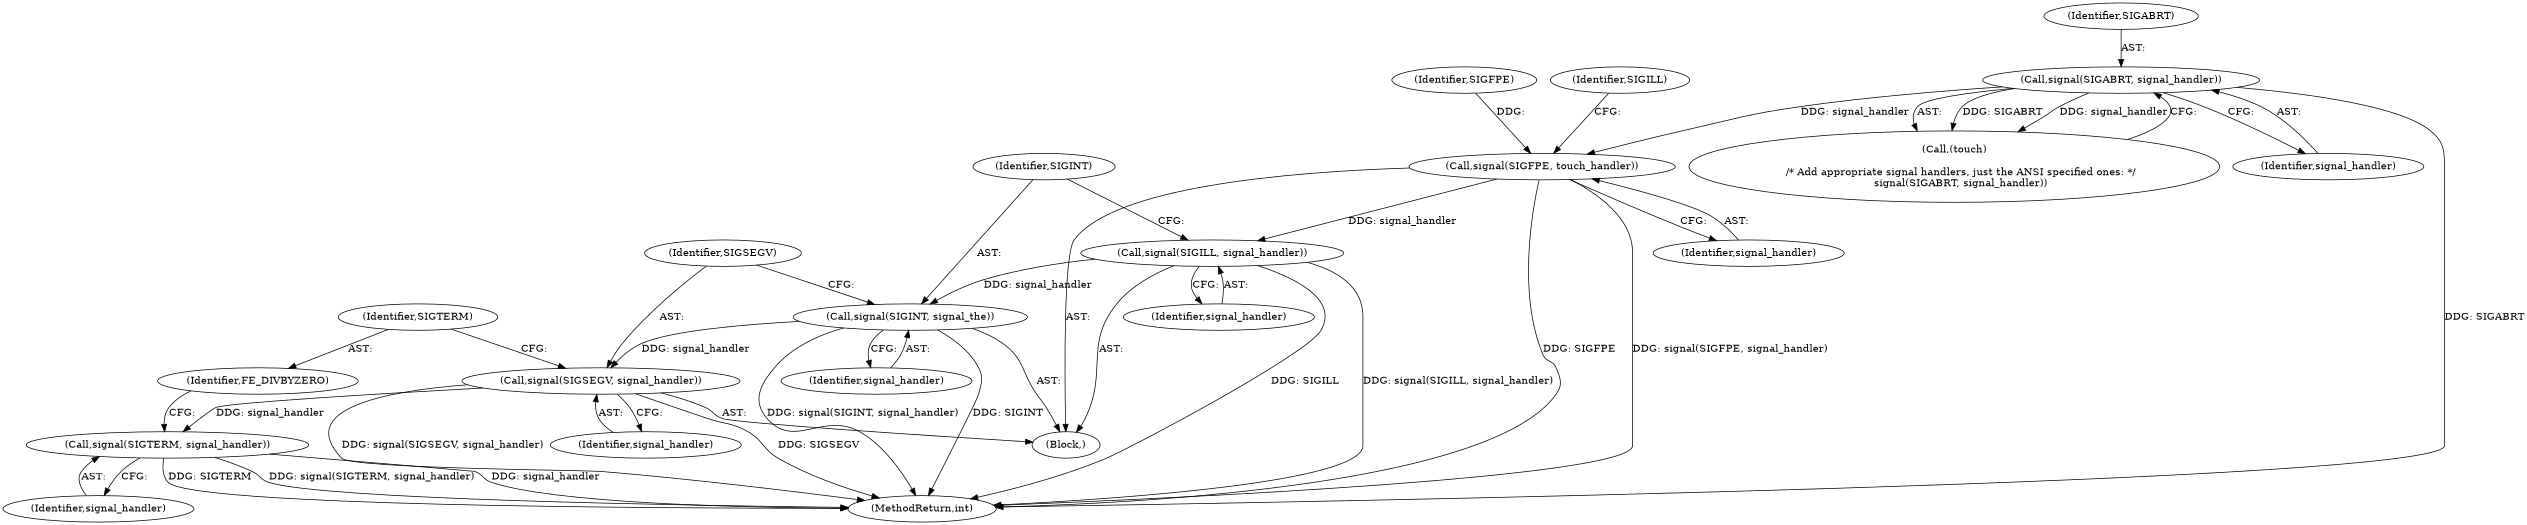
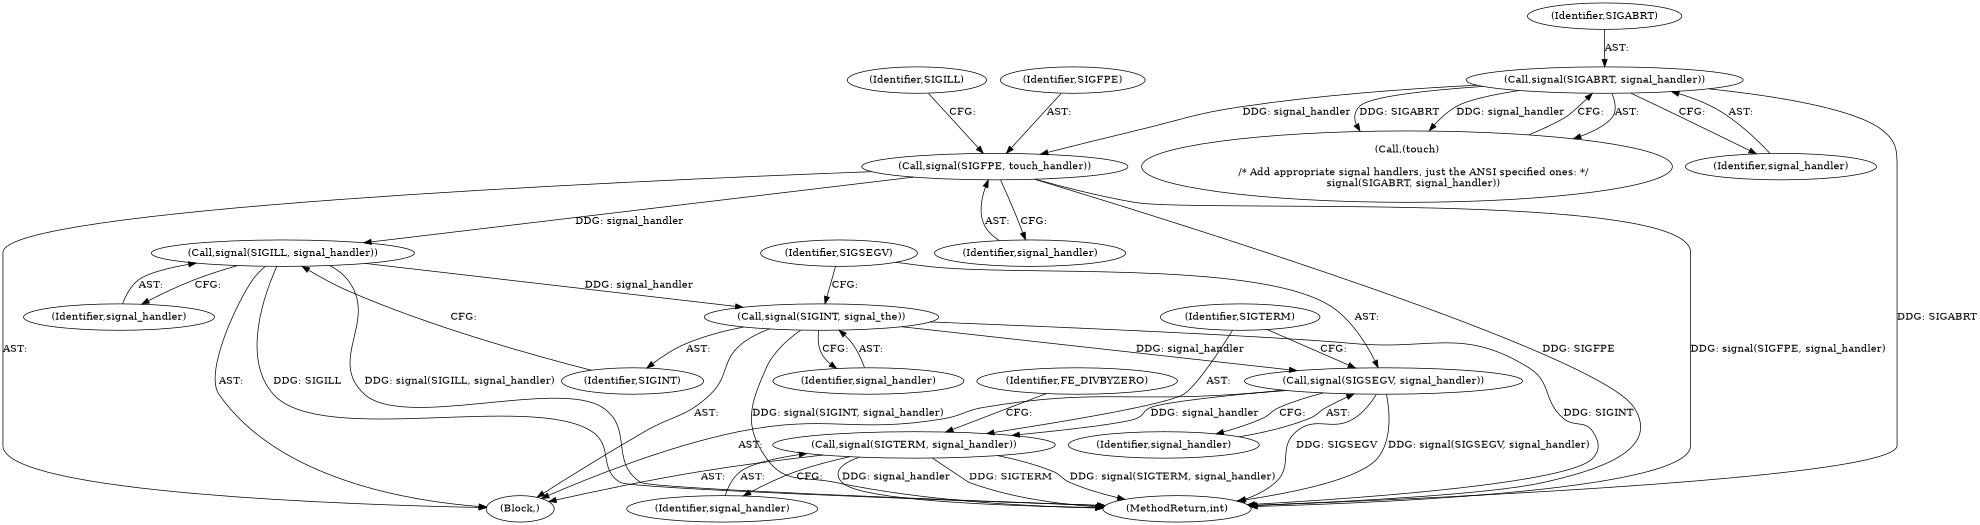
(1512, 112) -> (1061, 112)
(980, 239) -> (696, 340)
(342, 348) -> (1129, 409)
none -> (689, 473)
